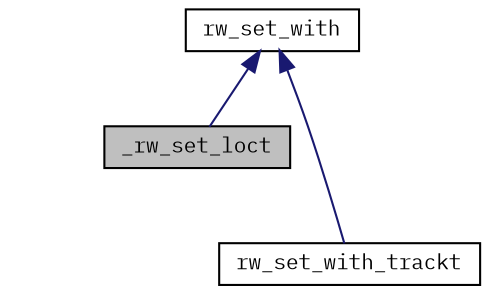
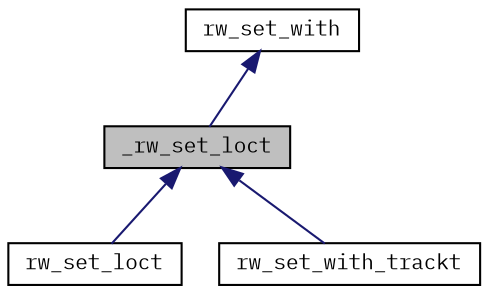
(318, 156) -> (282, 212)
none -> (95, 264)
